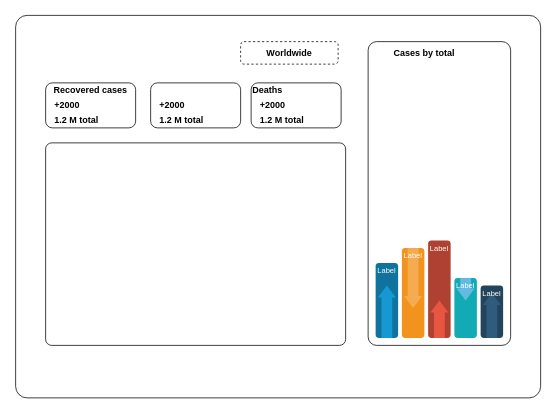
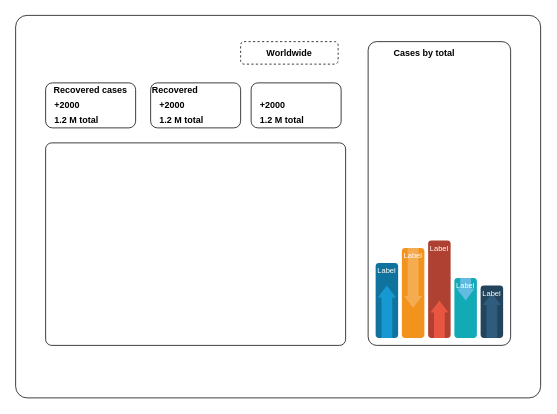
none -> (195, 90)
(296, 90) -> none
